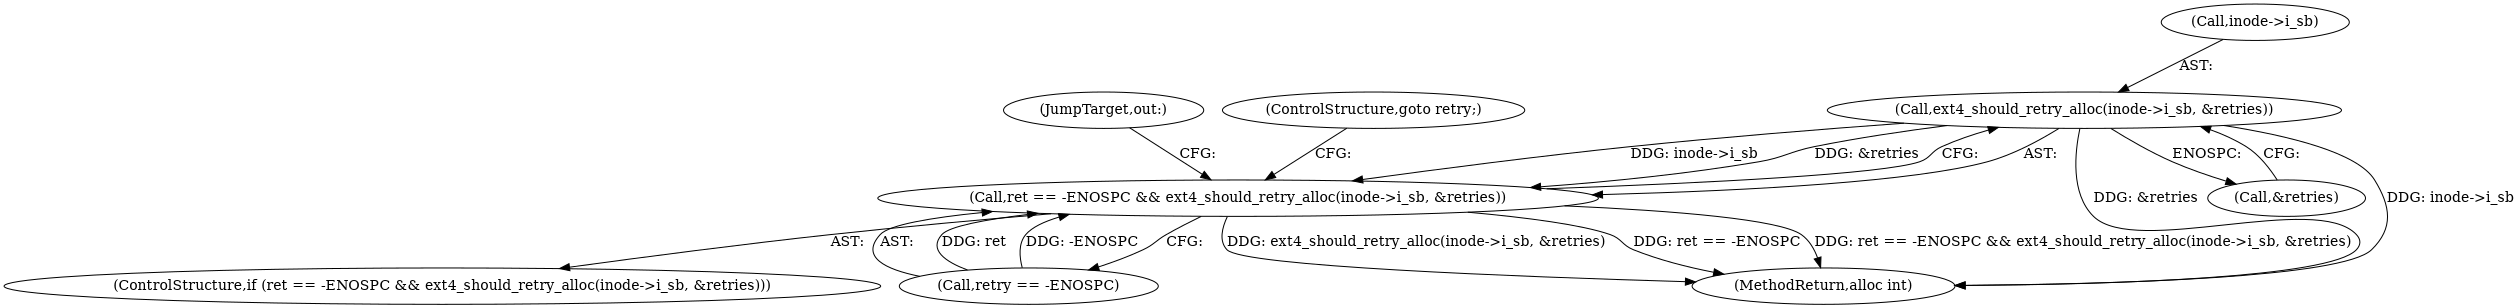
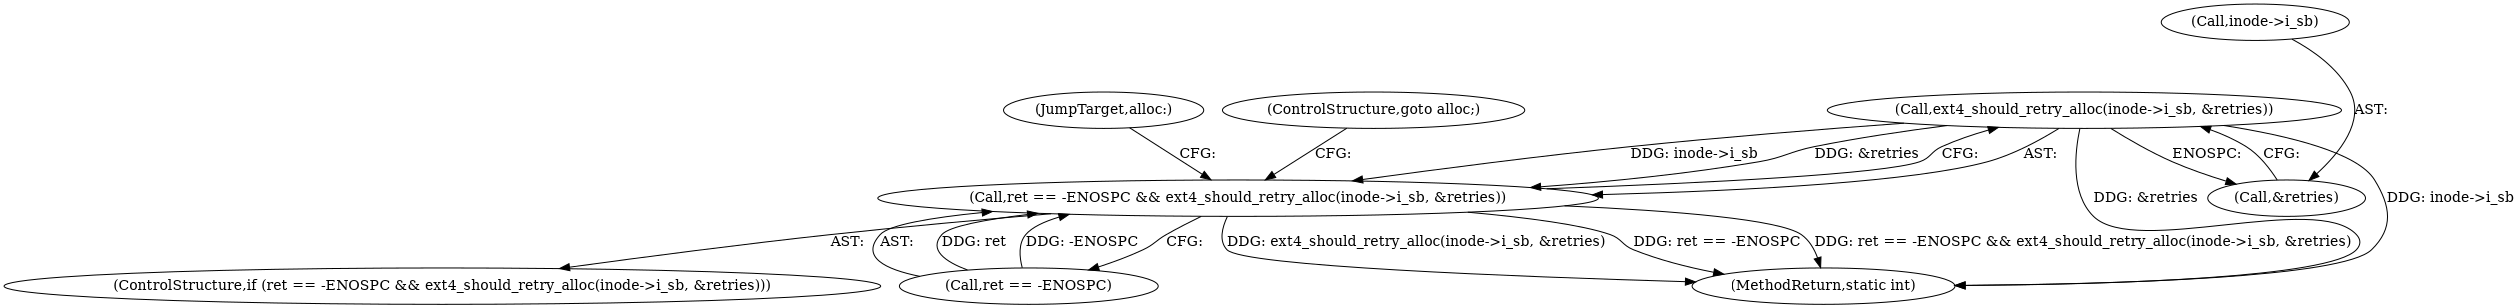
(2175, 63) -> (2353, 99)
(1104, 110) -> (1104, 110)
(1374, 110) -> (1374, 110)
(1029, 286) -> (1029, 286)
(1824, 286) -> (1824, 286)
